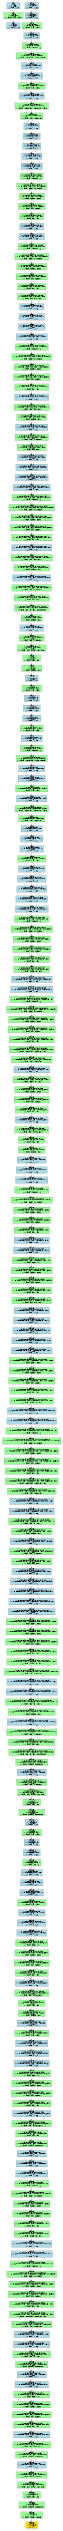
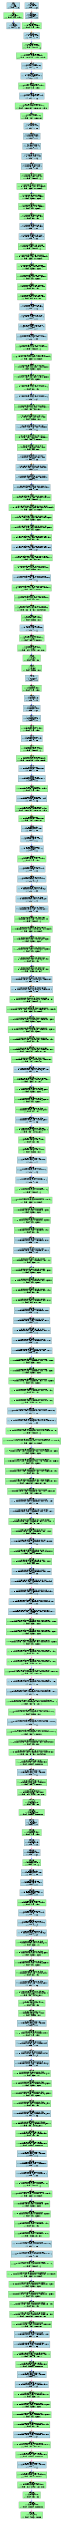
(32, 2525) -> none
